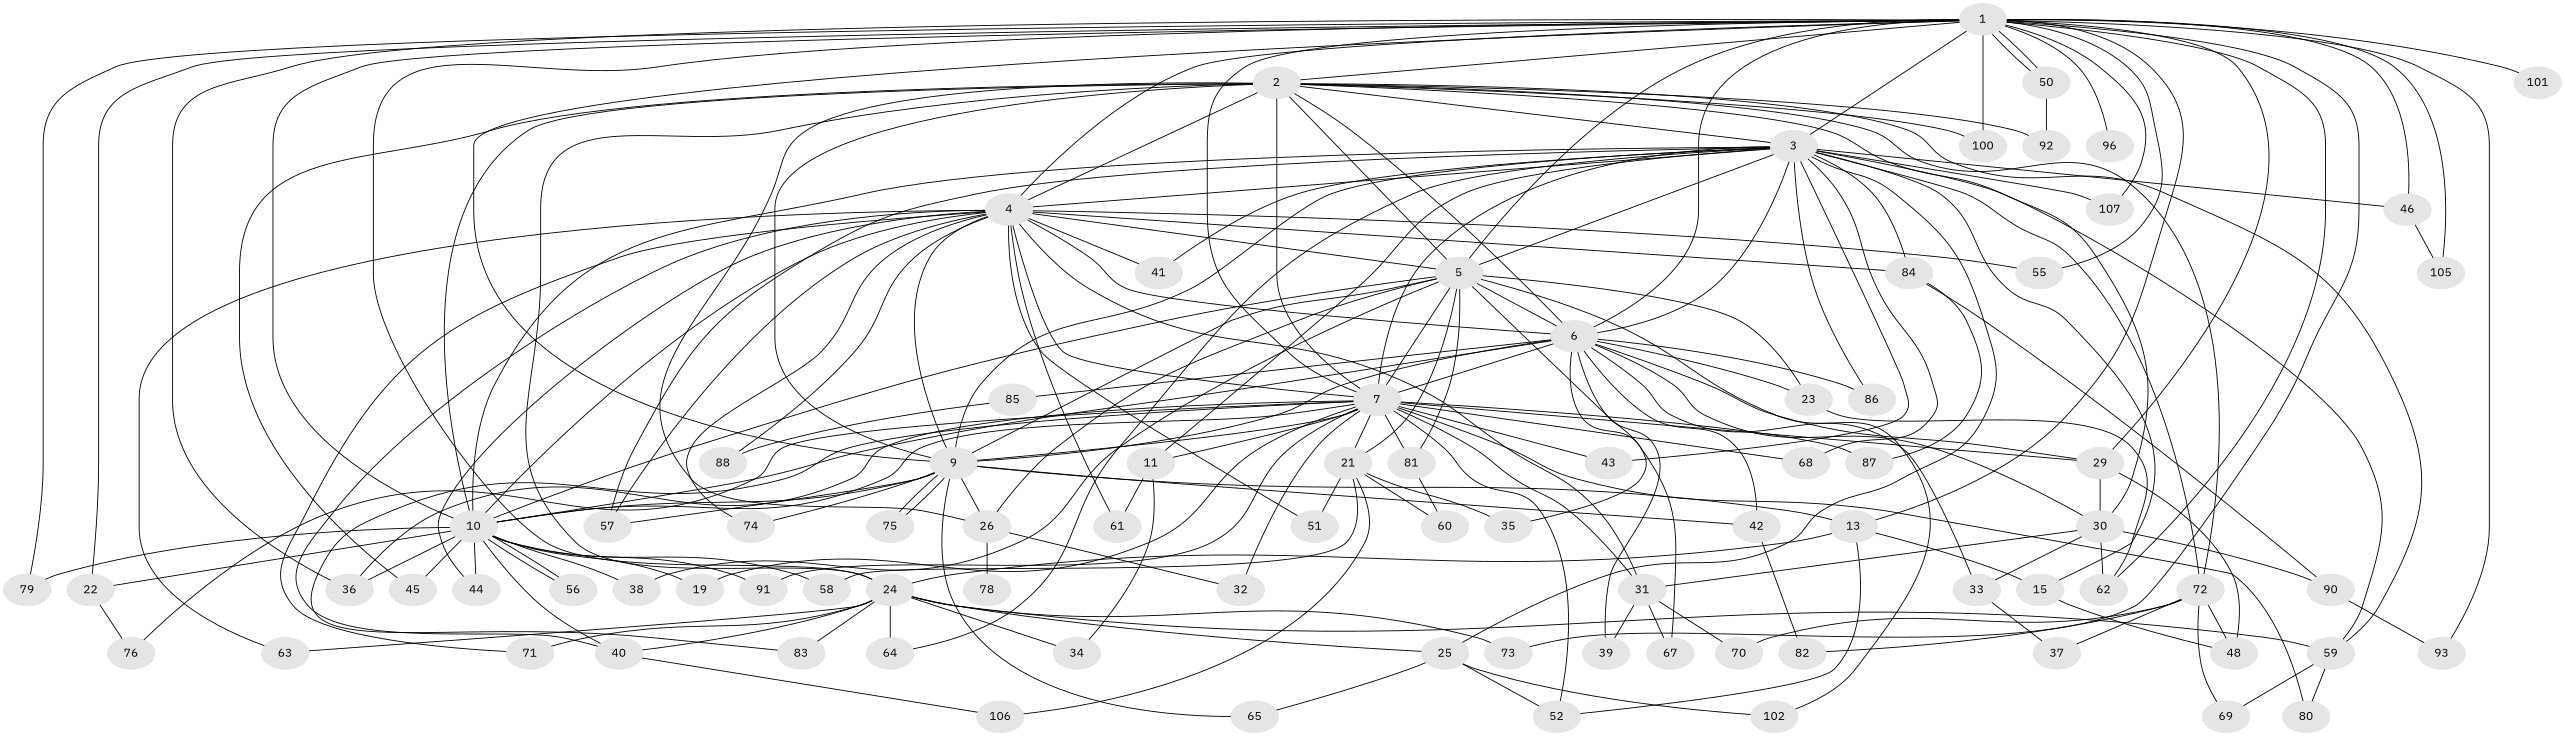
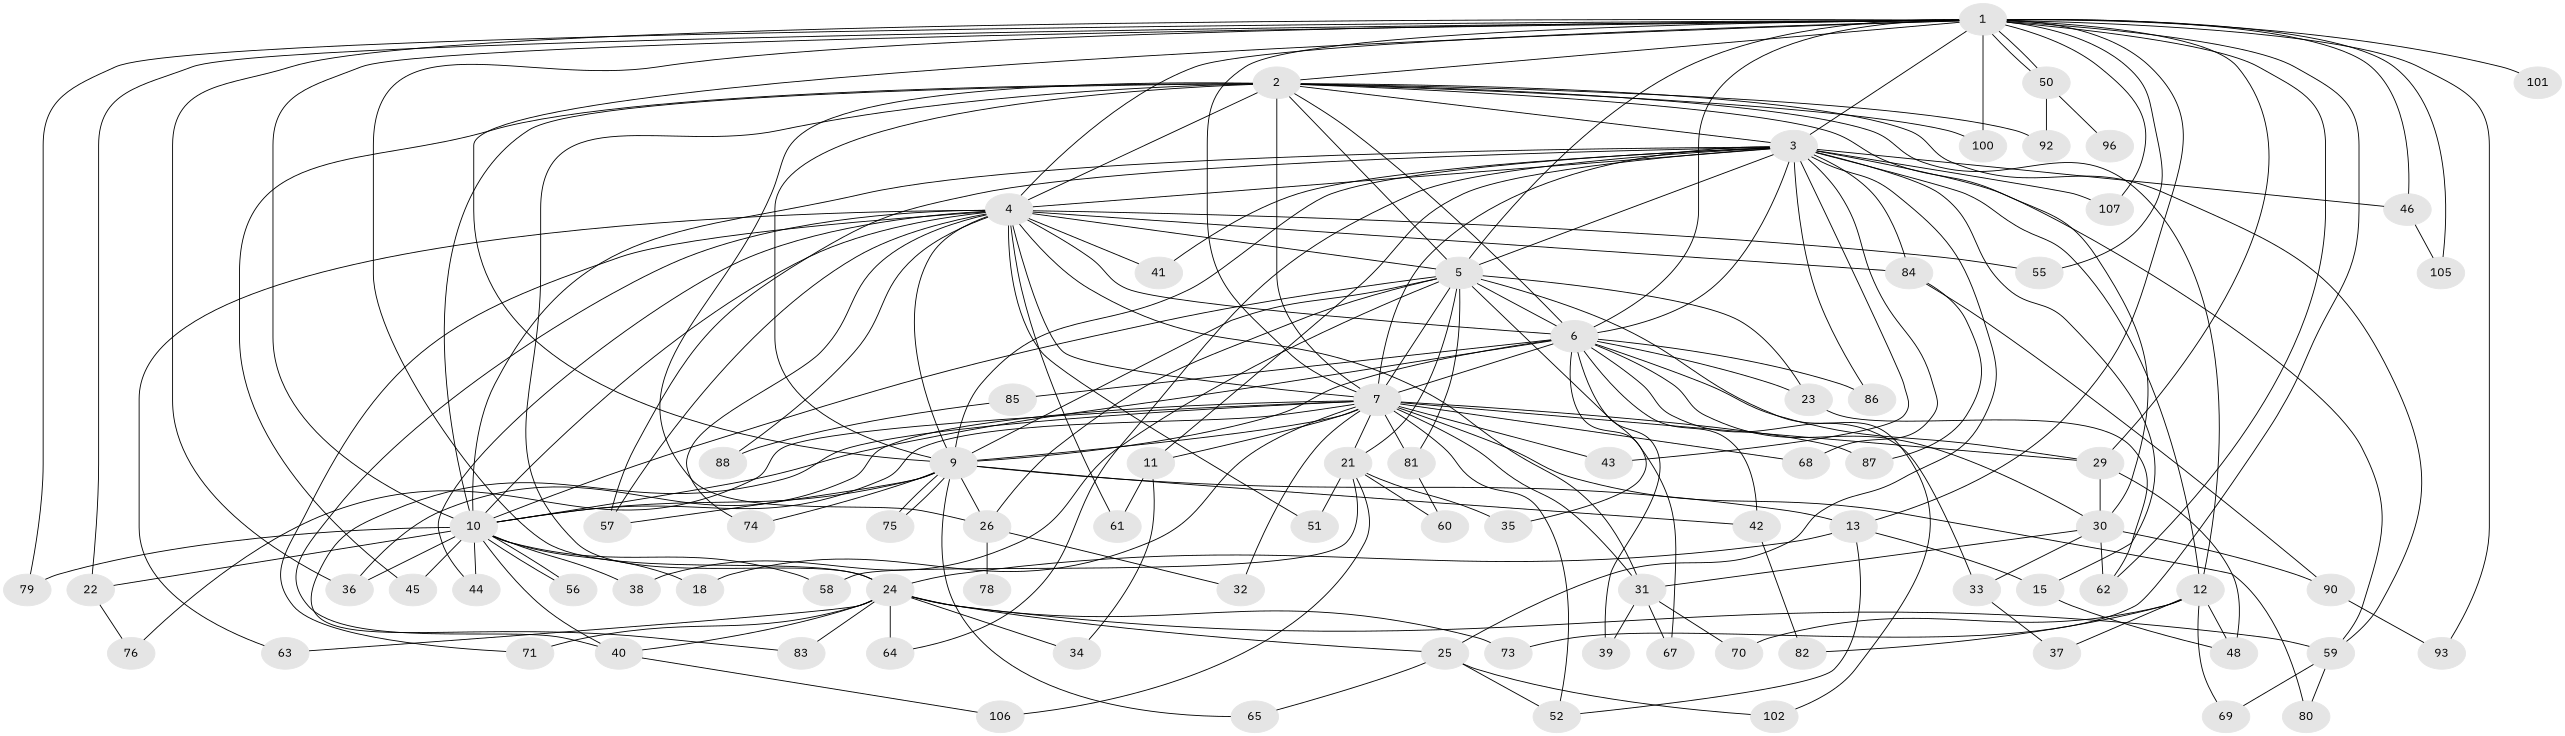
(2073, 62) -> (2078, 114)
(700, 590) -> (700, 590)
(763, 590) -> none
(2201, 590) -> (2201, 590)
